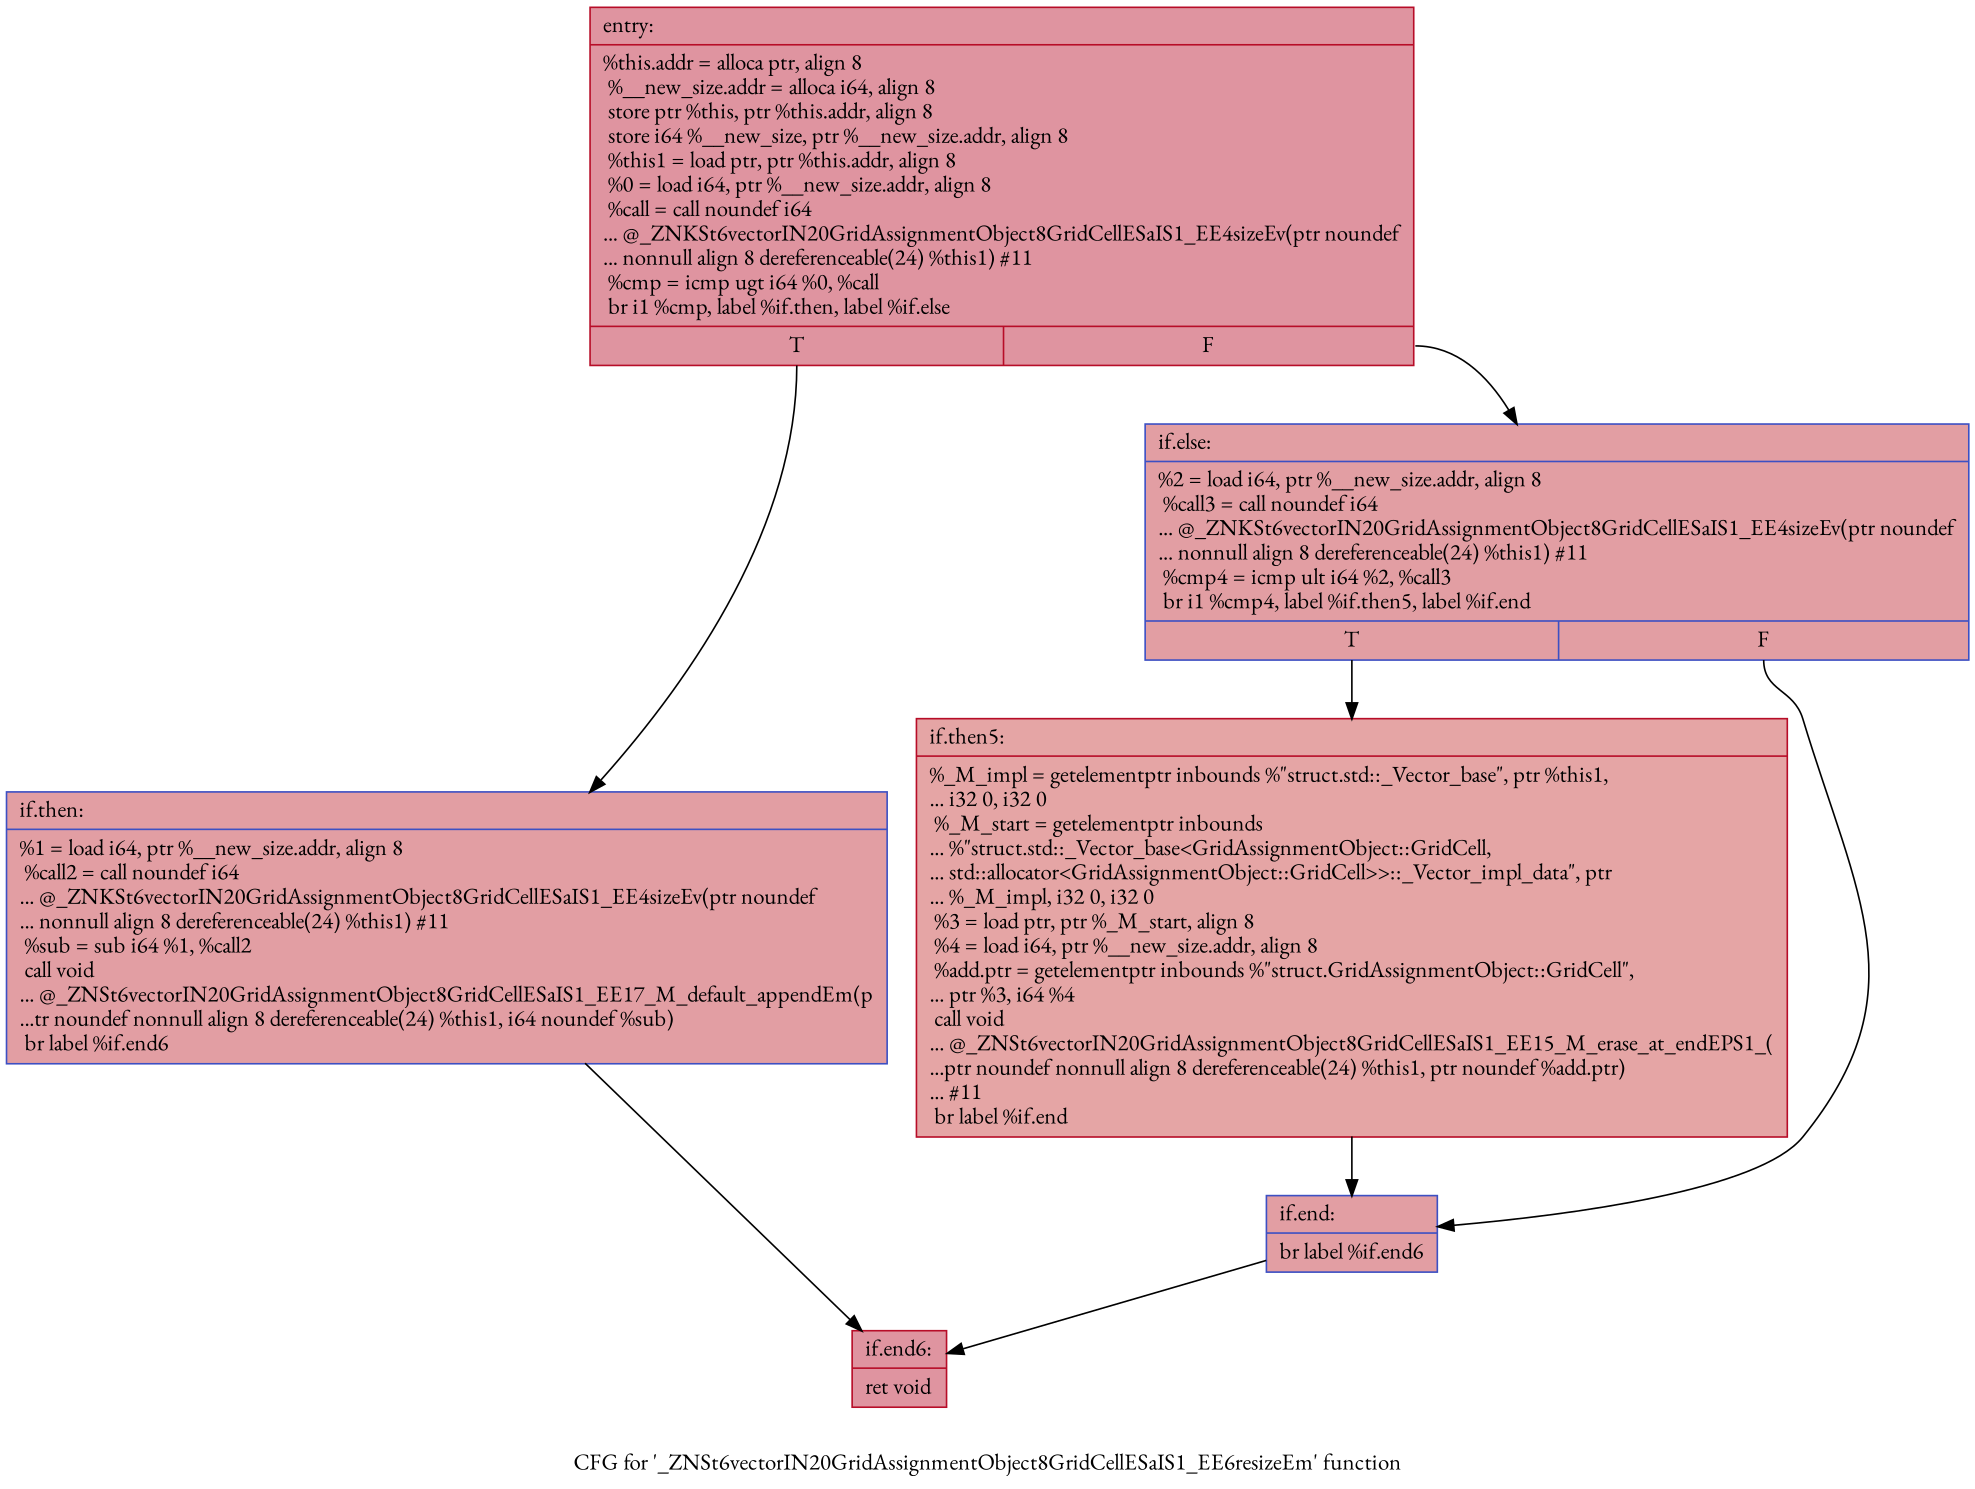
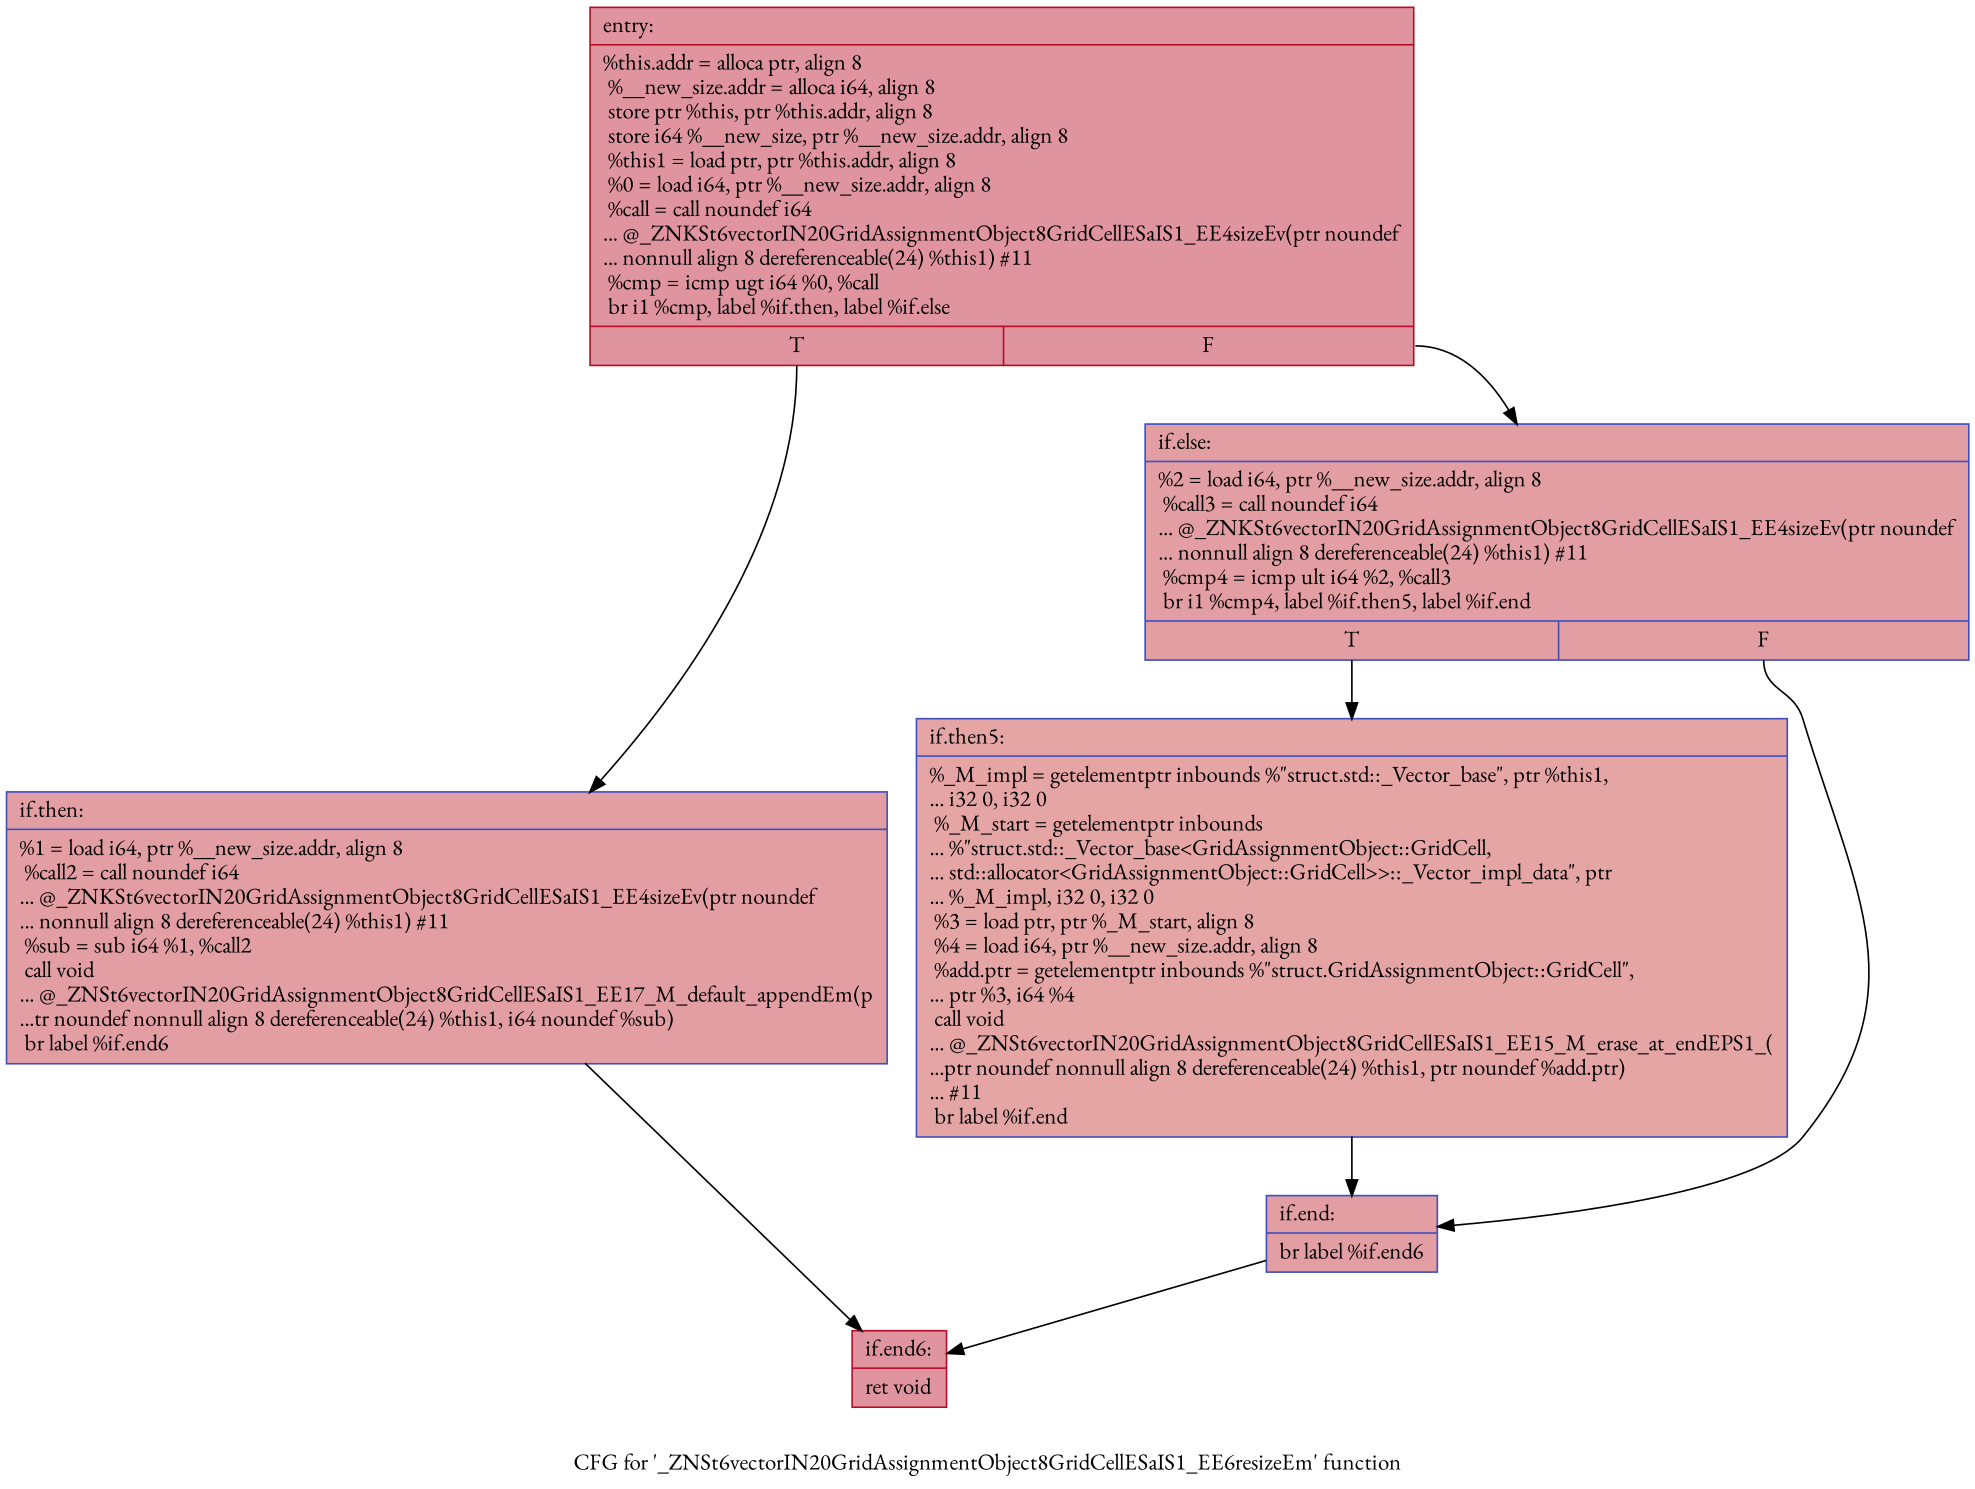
(1352, 928) -> (1352, 928)
